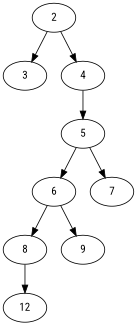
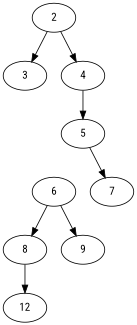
(70, 159) -> none
